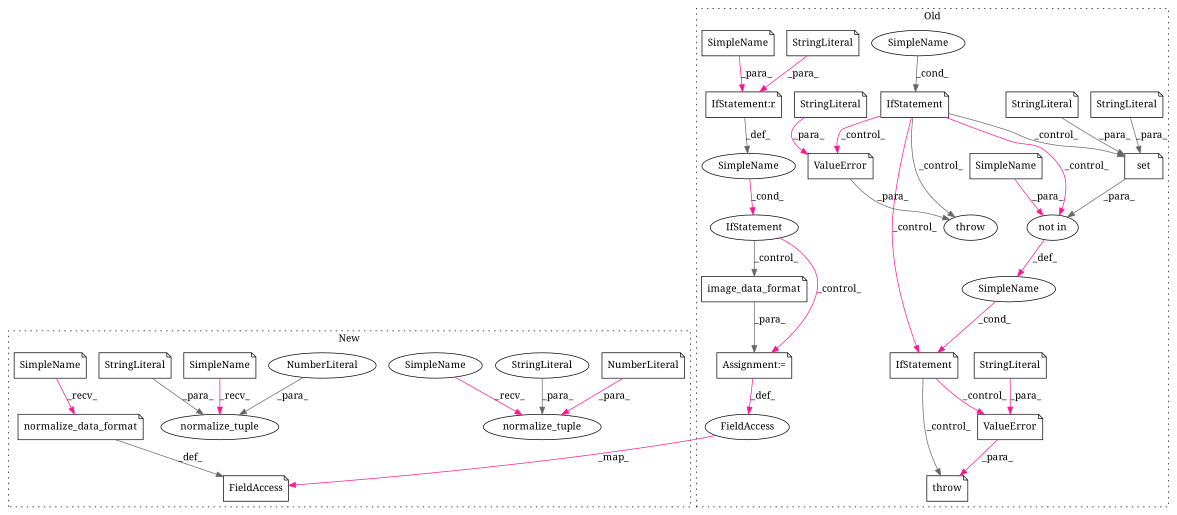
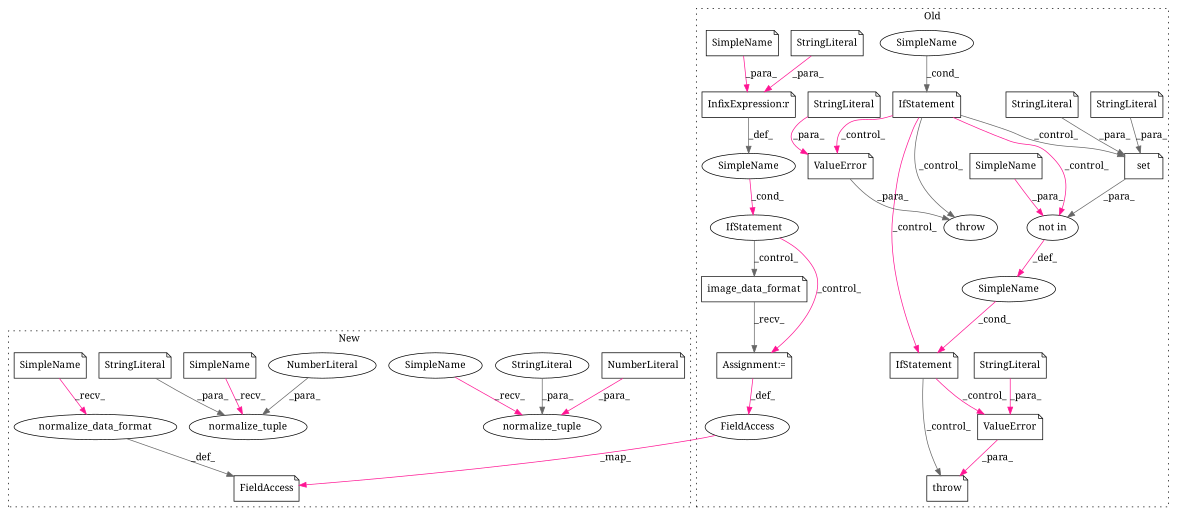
(744, 105) -> (749, 105)
(770, 320) -> (770, 320)
(81, 427) -> (95, 427)
